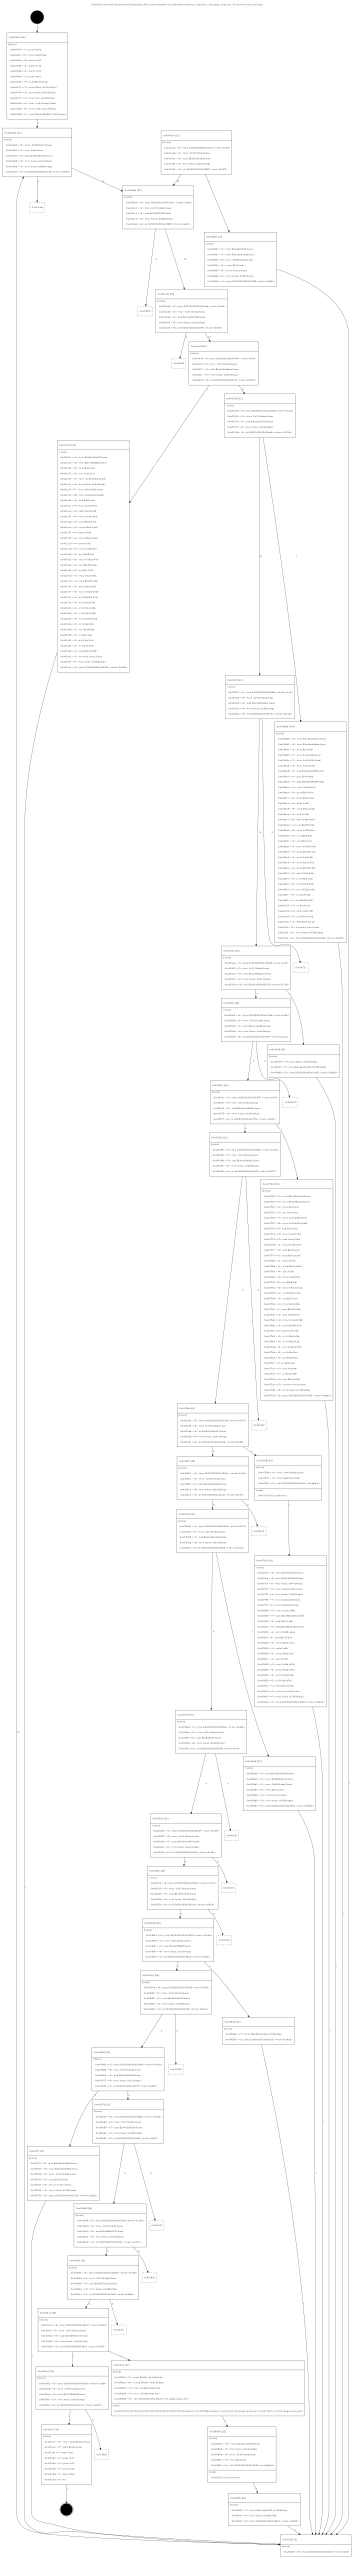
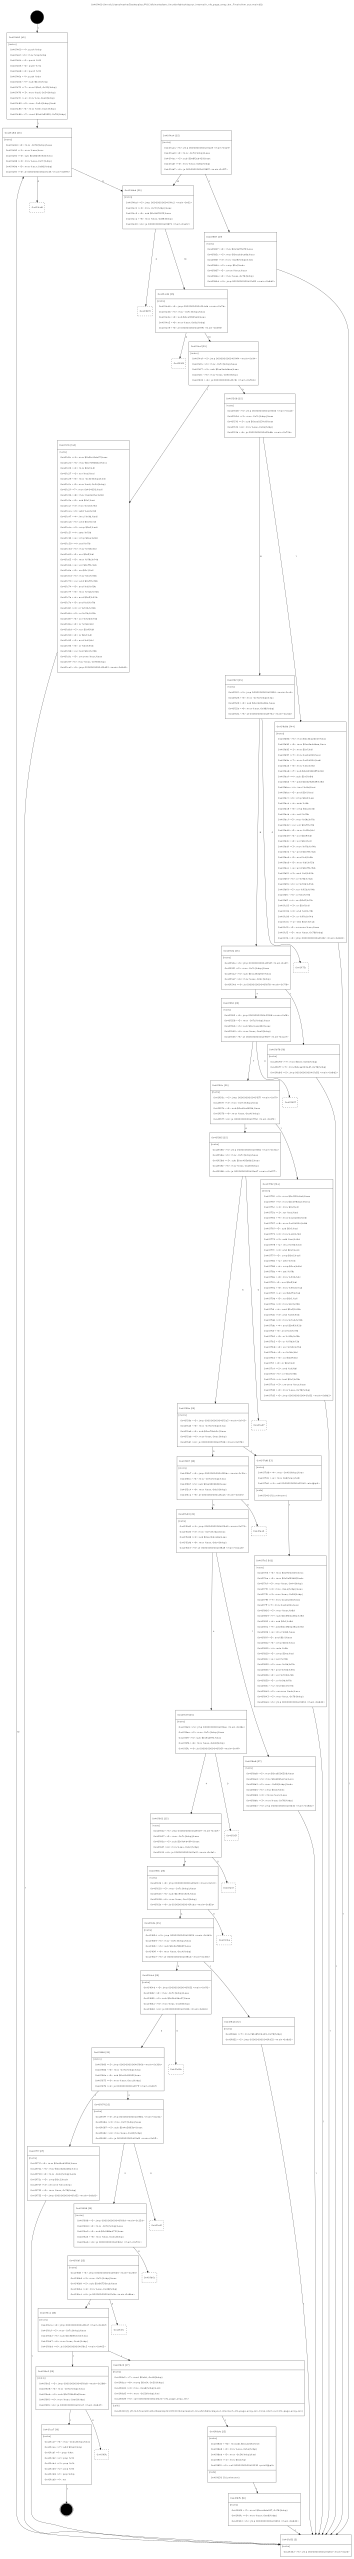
(107, 2251) -> none
